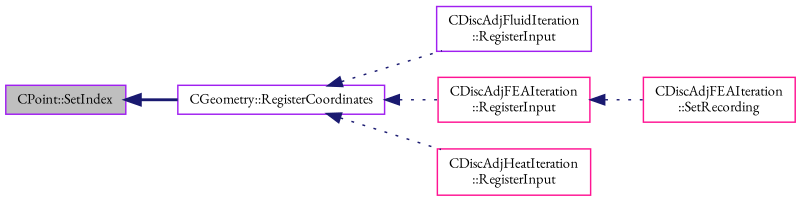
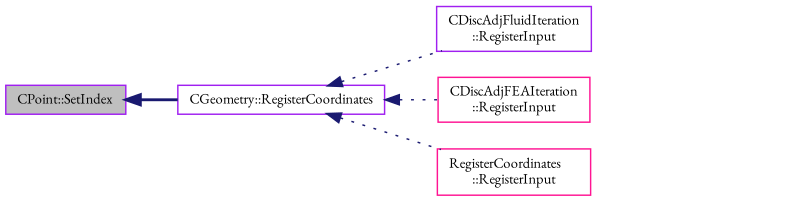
(719, 100) -> none
(514, 172) -> (514, 172)
